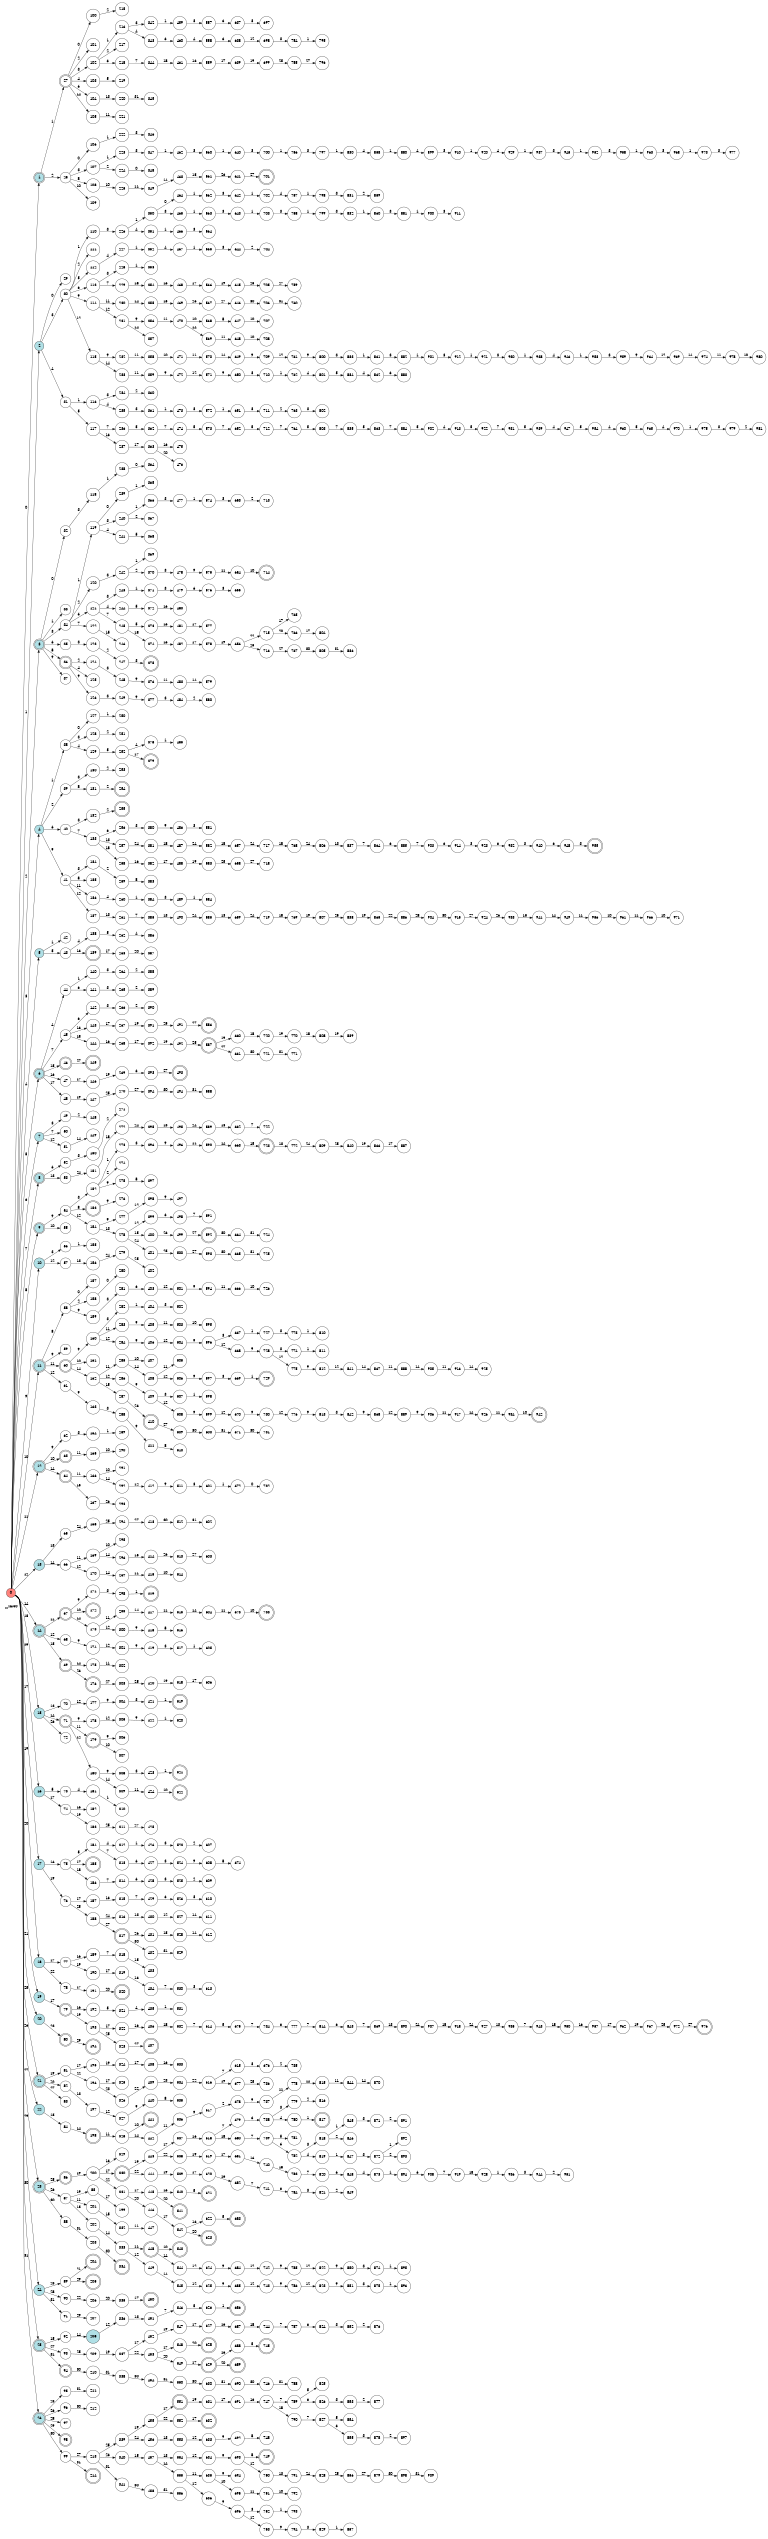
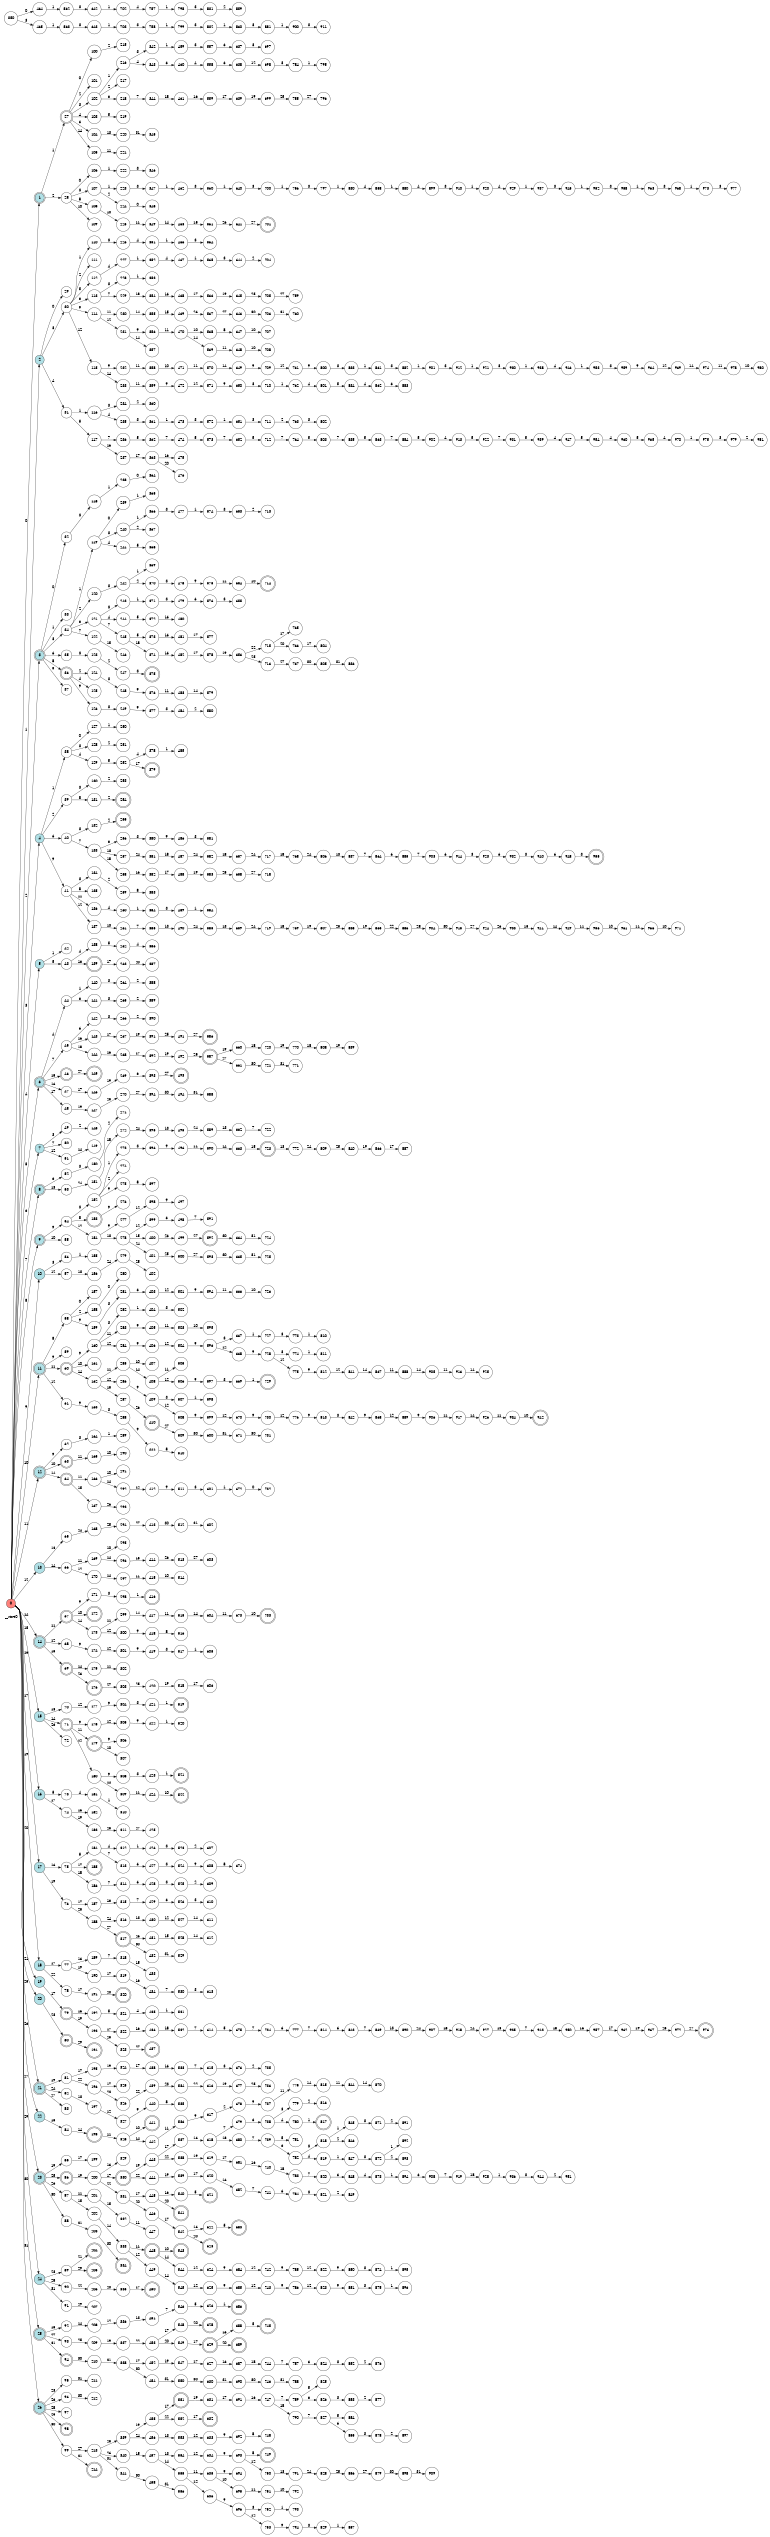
(135, 223) -> none
(222, 2075) -> (194, 2068)
(78, 2195) -> (52, 2170)
(93, 2337) -> (94, 2325)
(135, 2346) -> (136, 2363)
